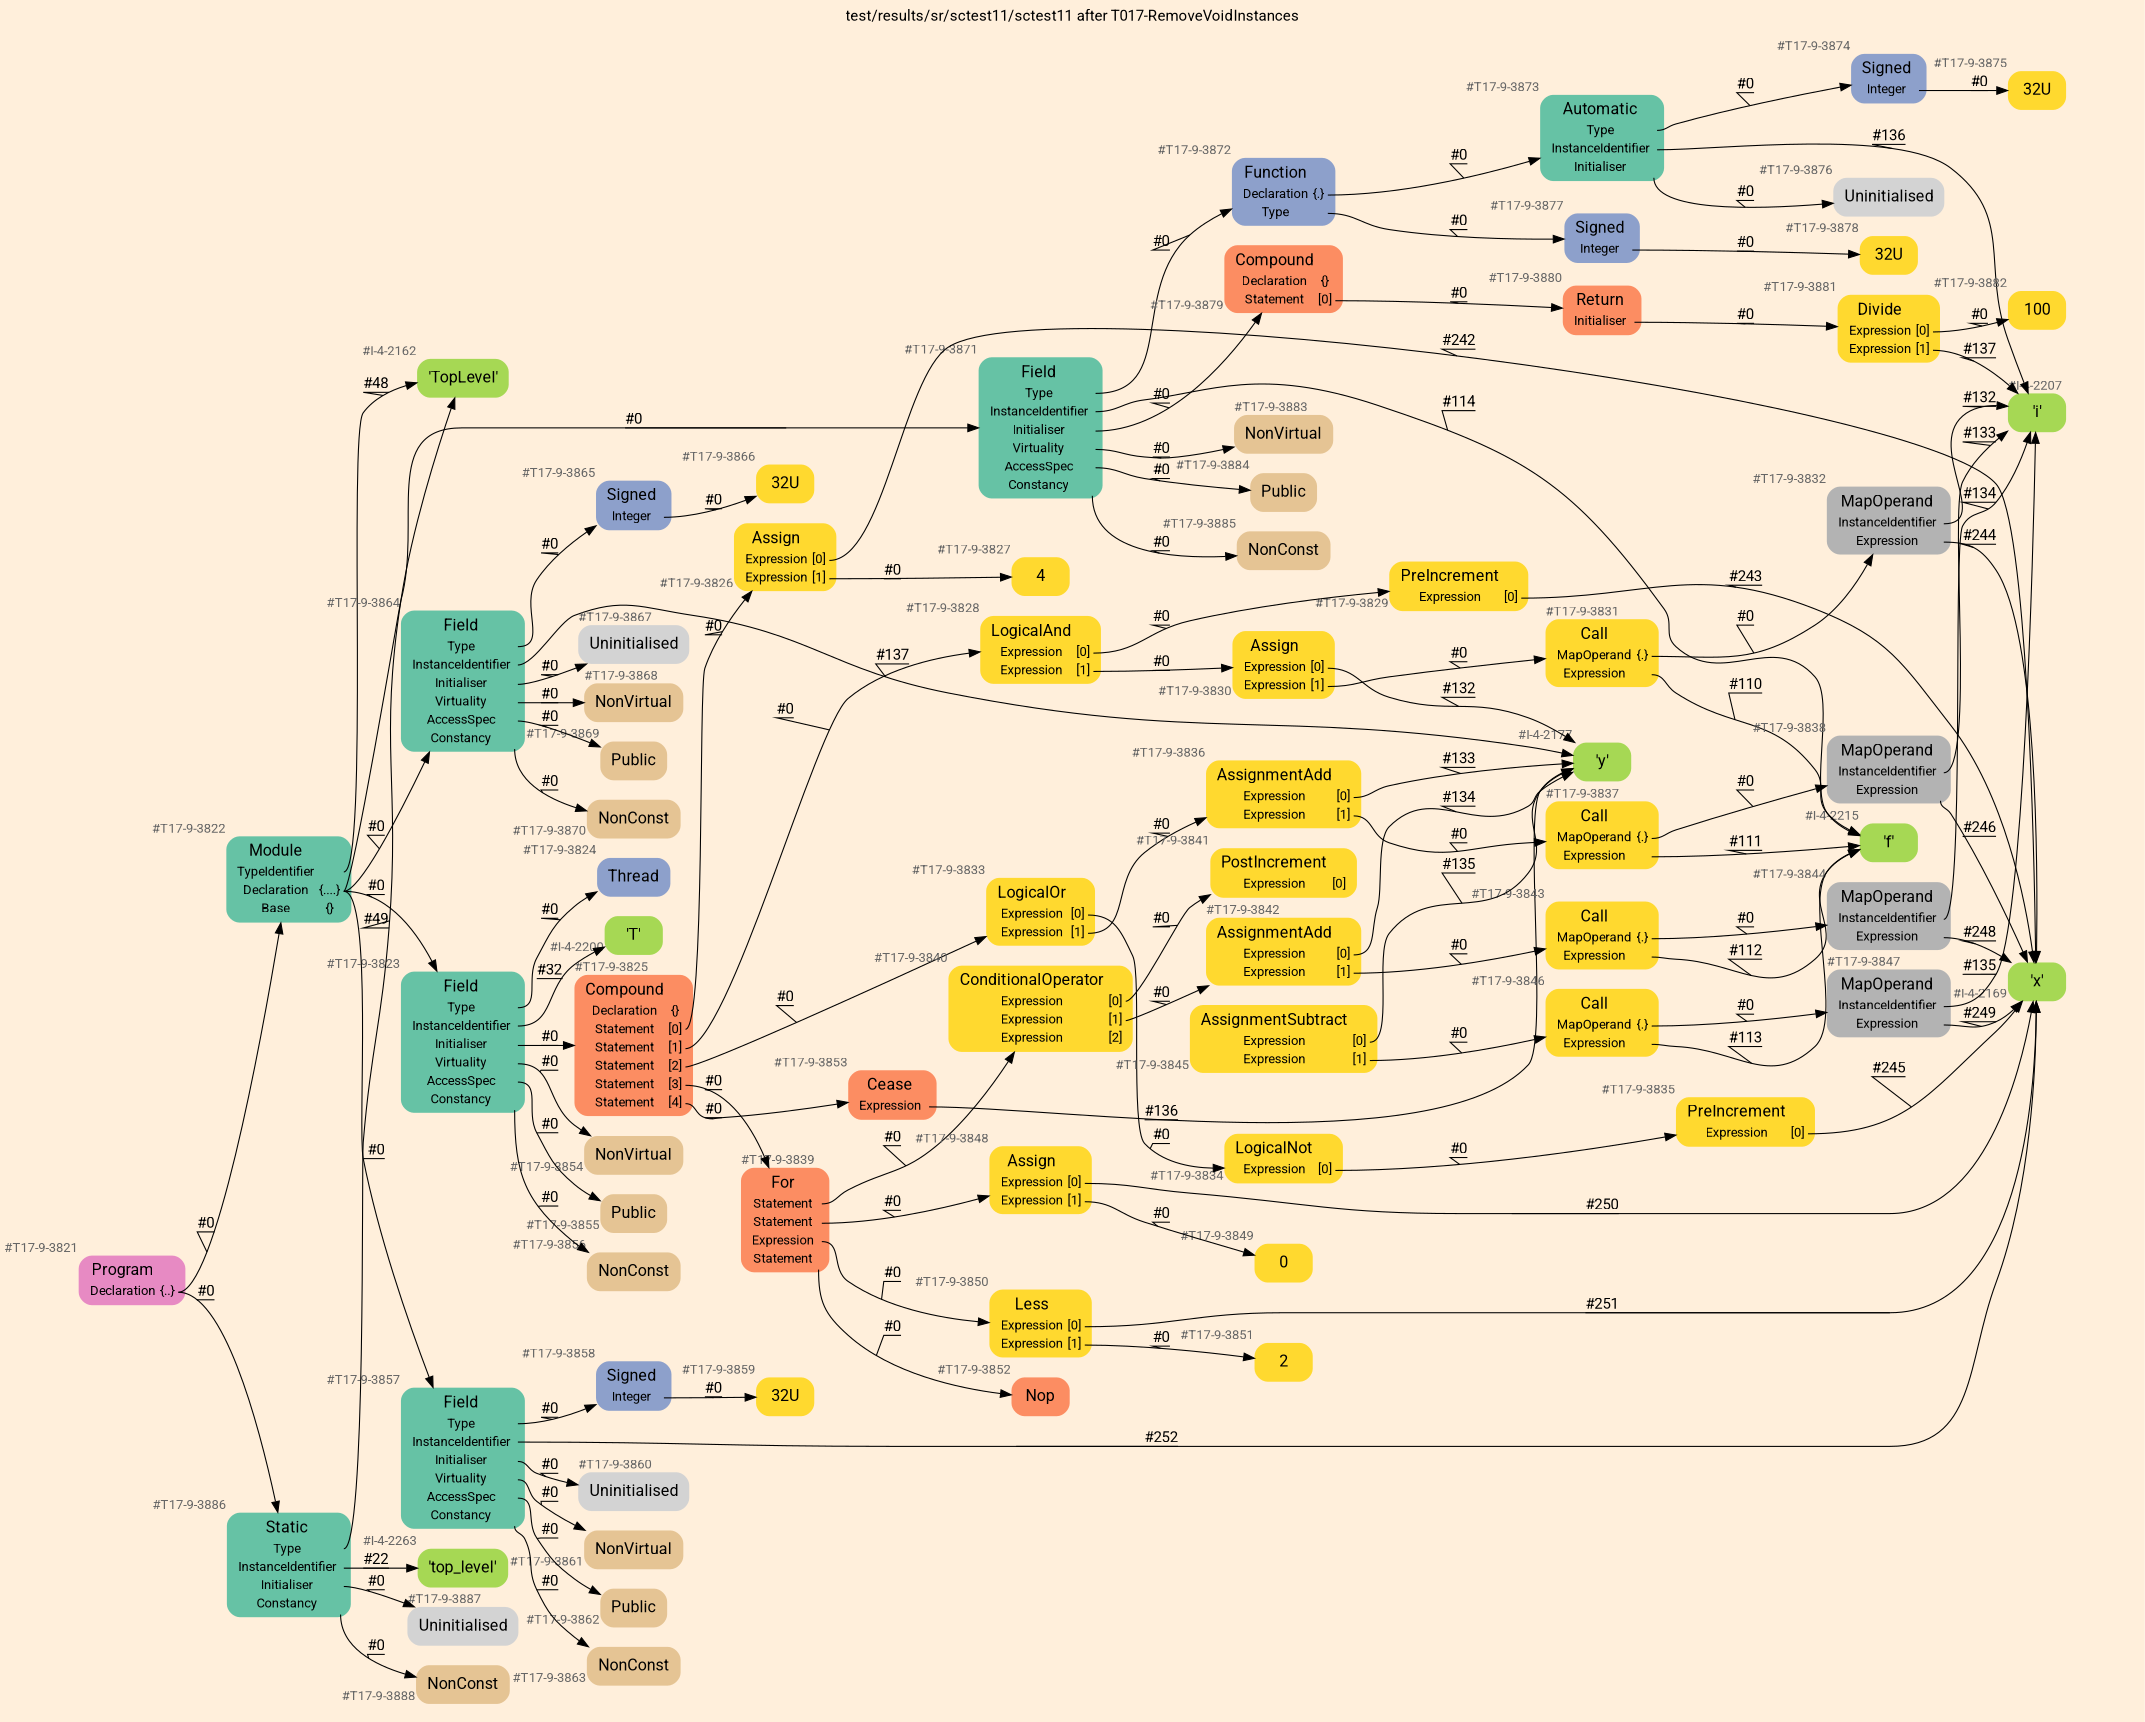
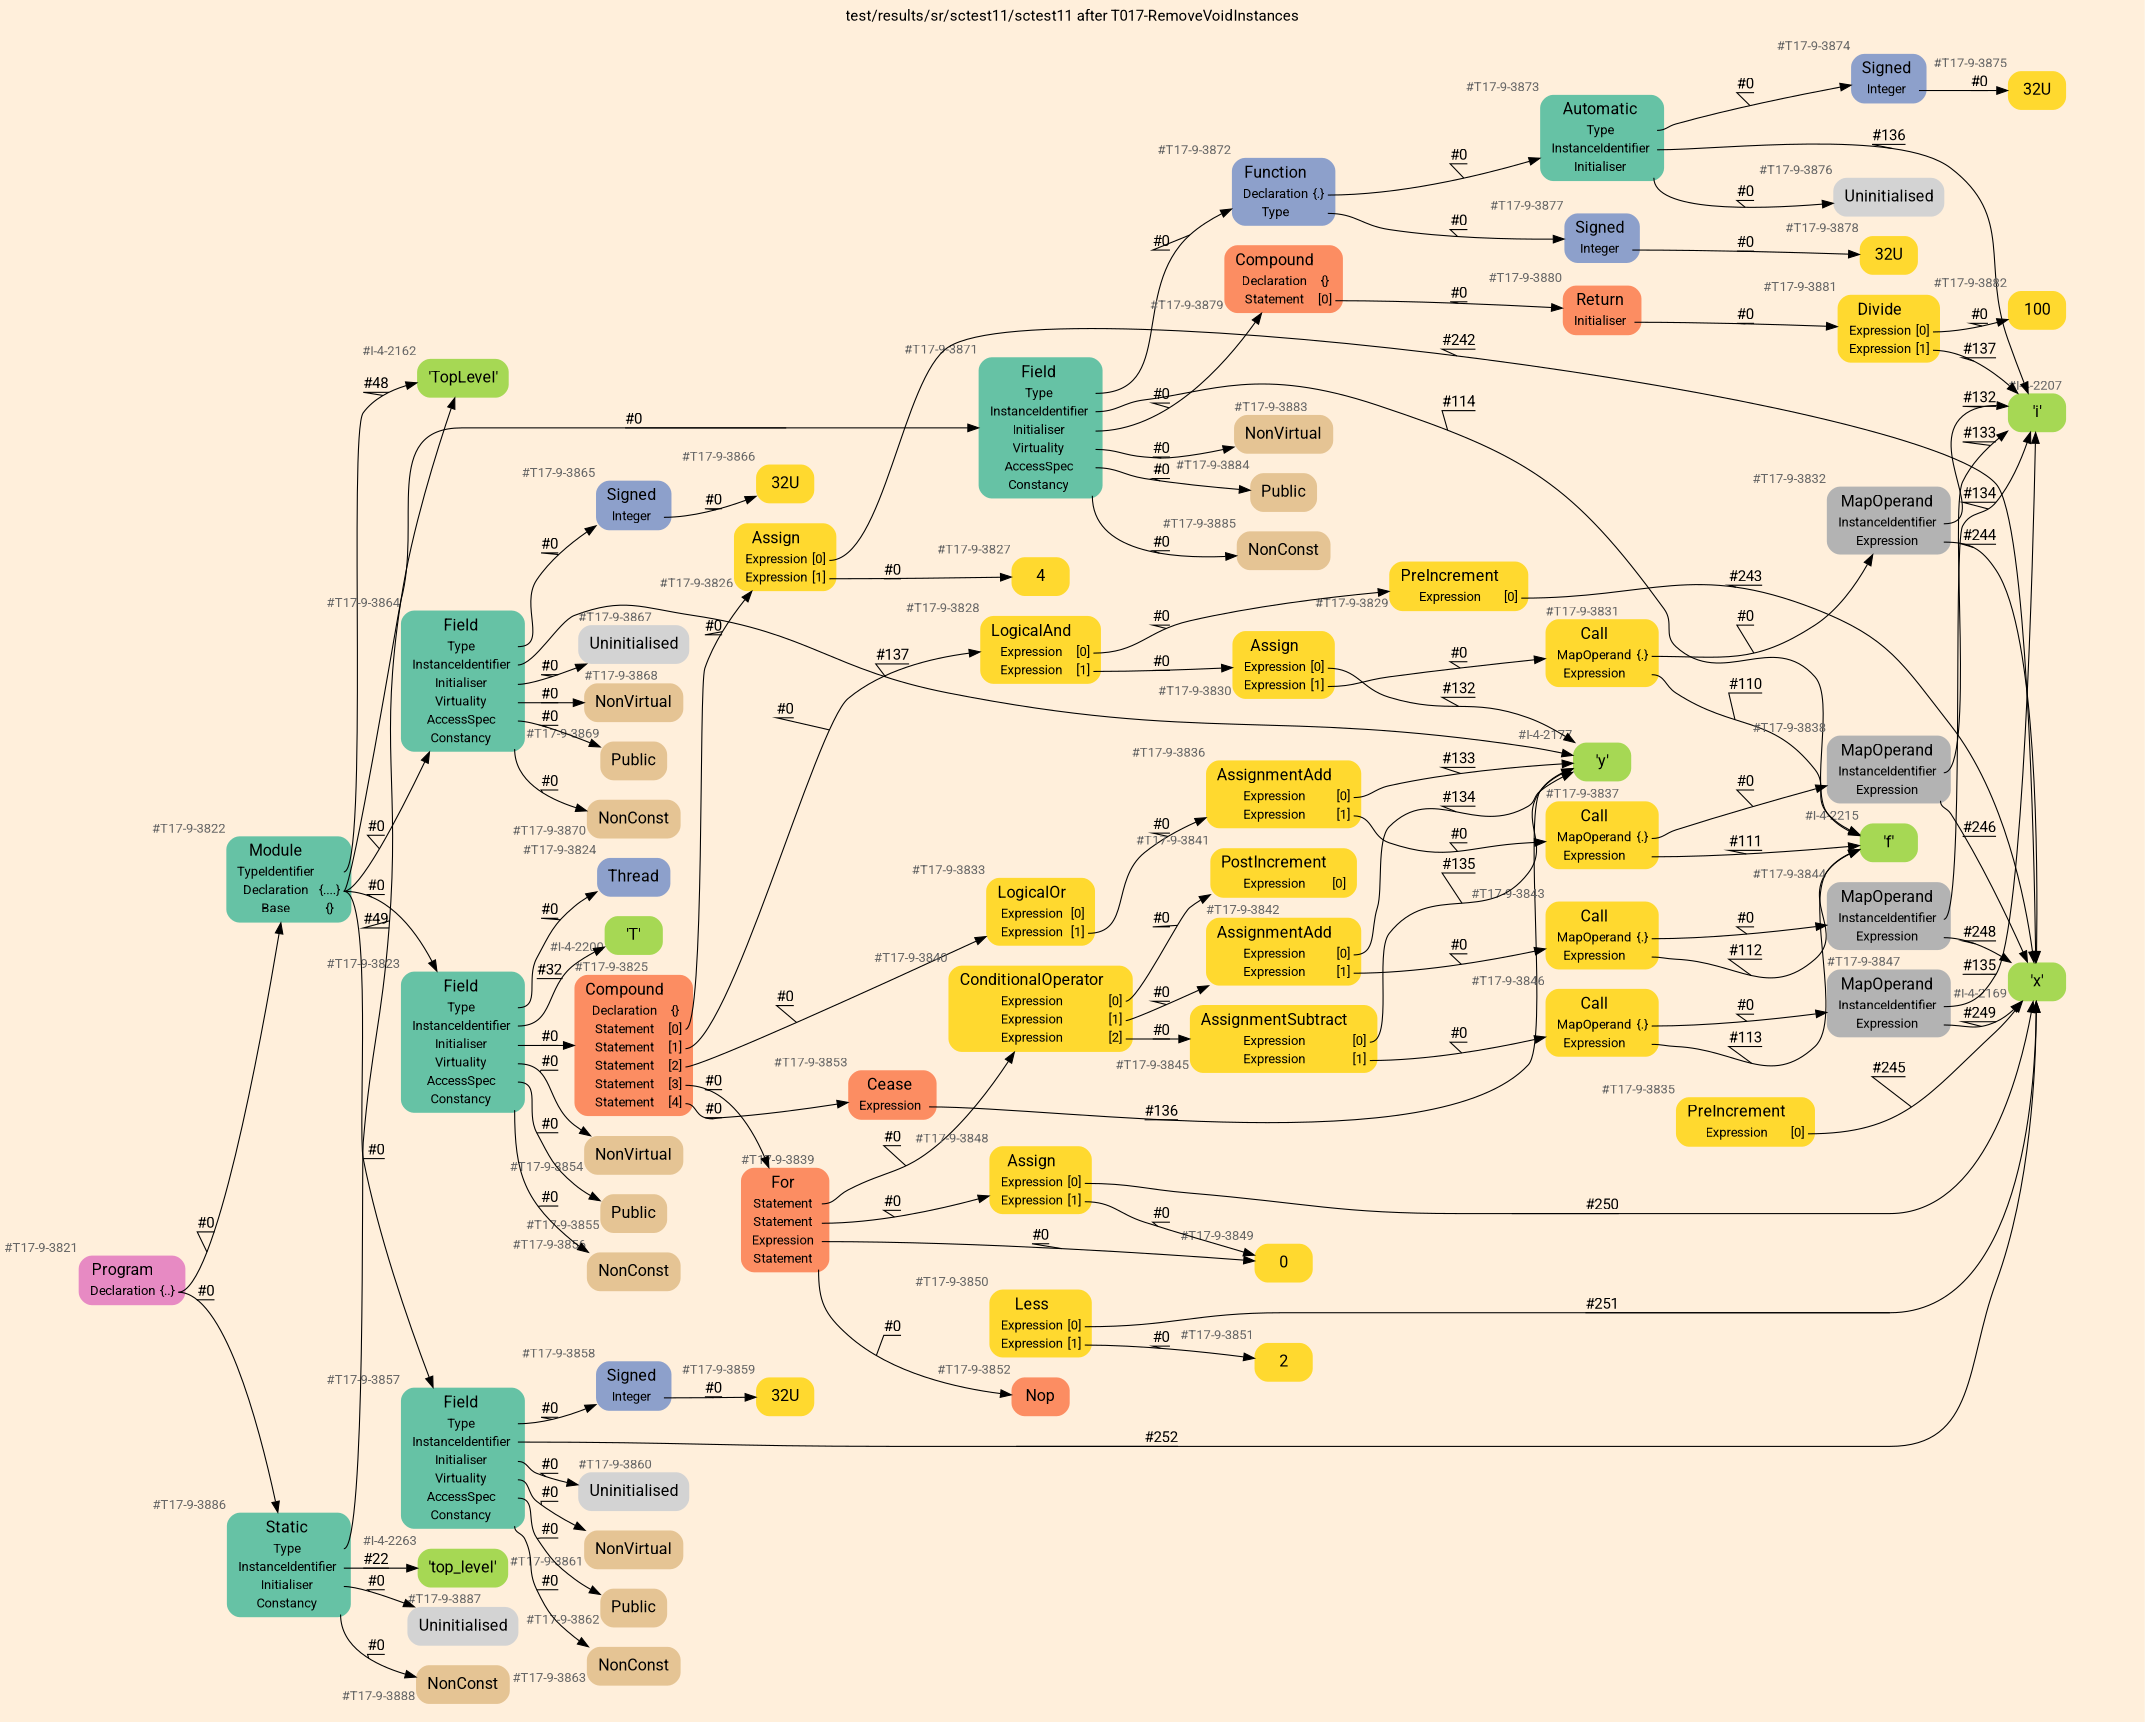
none -> (1152, 1039)
(1284, 1159) -> none
(886, 1301) -> (1033, 1247)
